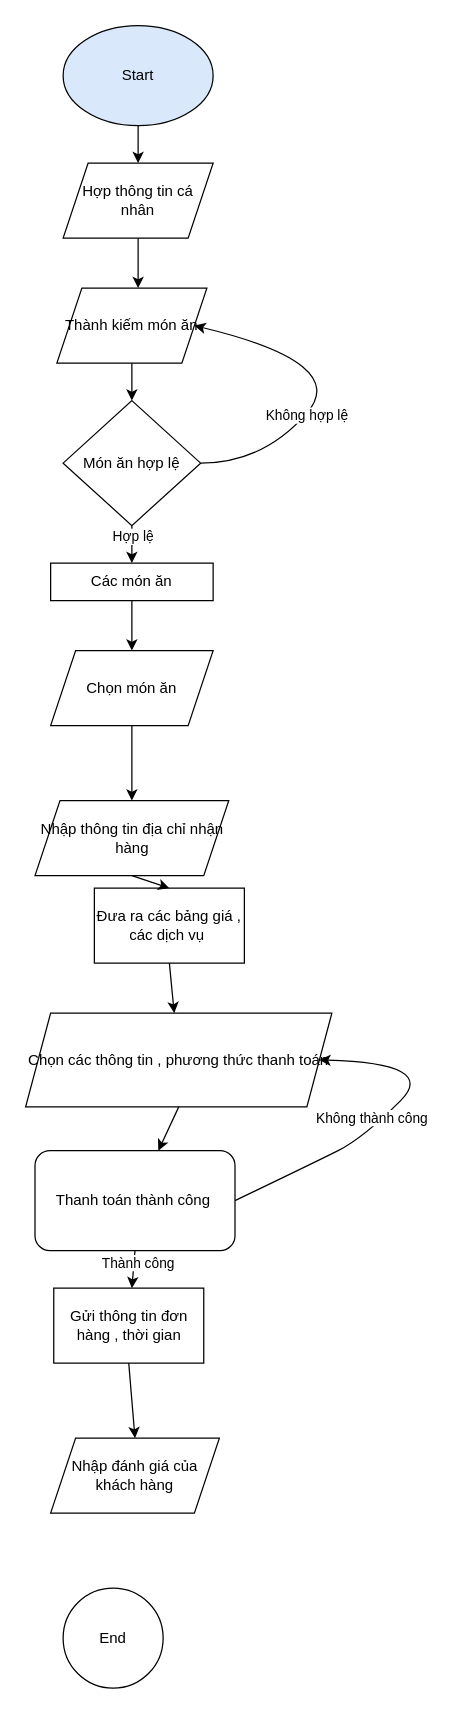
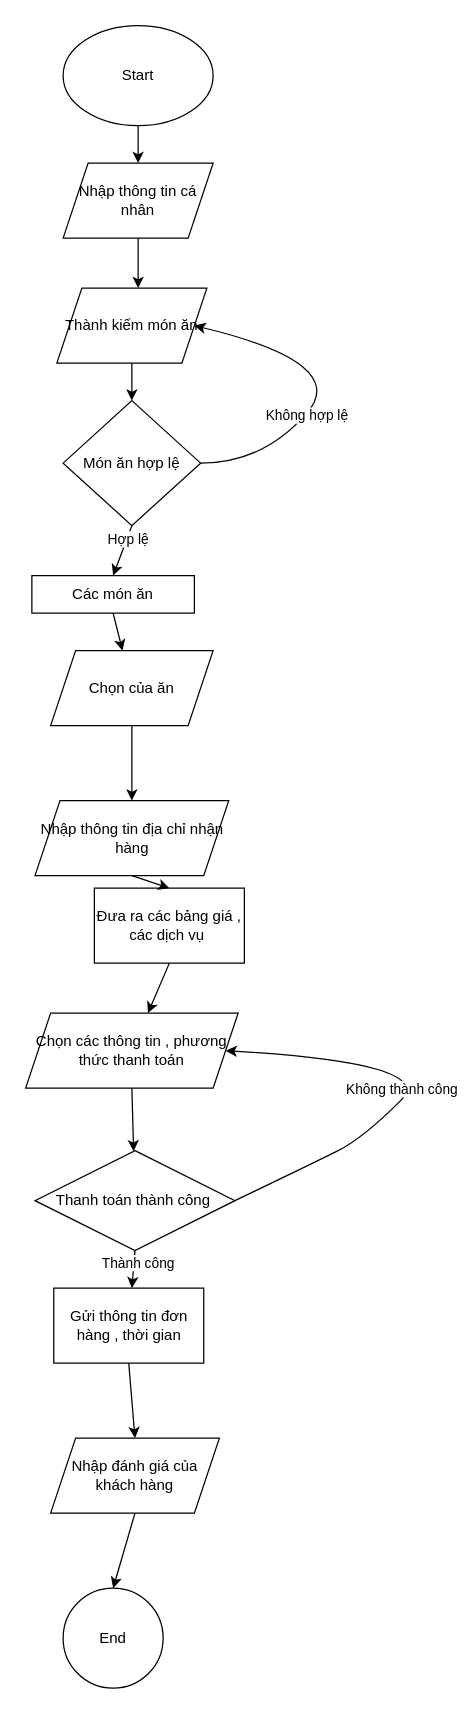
(138, 76) -> (138, 76)
(138, 201) -> (138, 201)
(132, 582) -> (113, 594)
(132, 688) -> (132, 688)
(179, 1060) -> (132, 1051)
(135, 1201) -> (135, 1201)
none -> (125, 1547)
